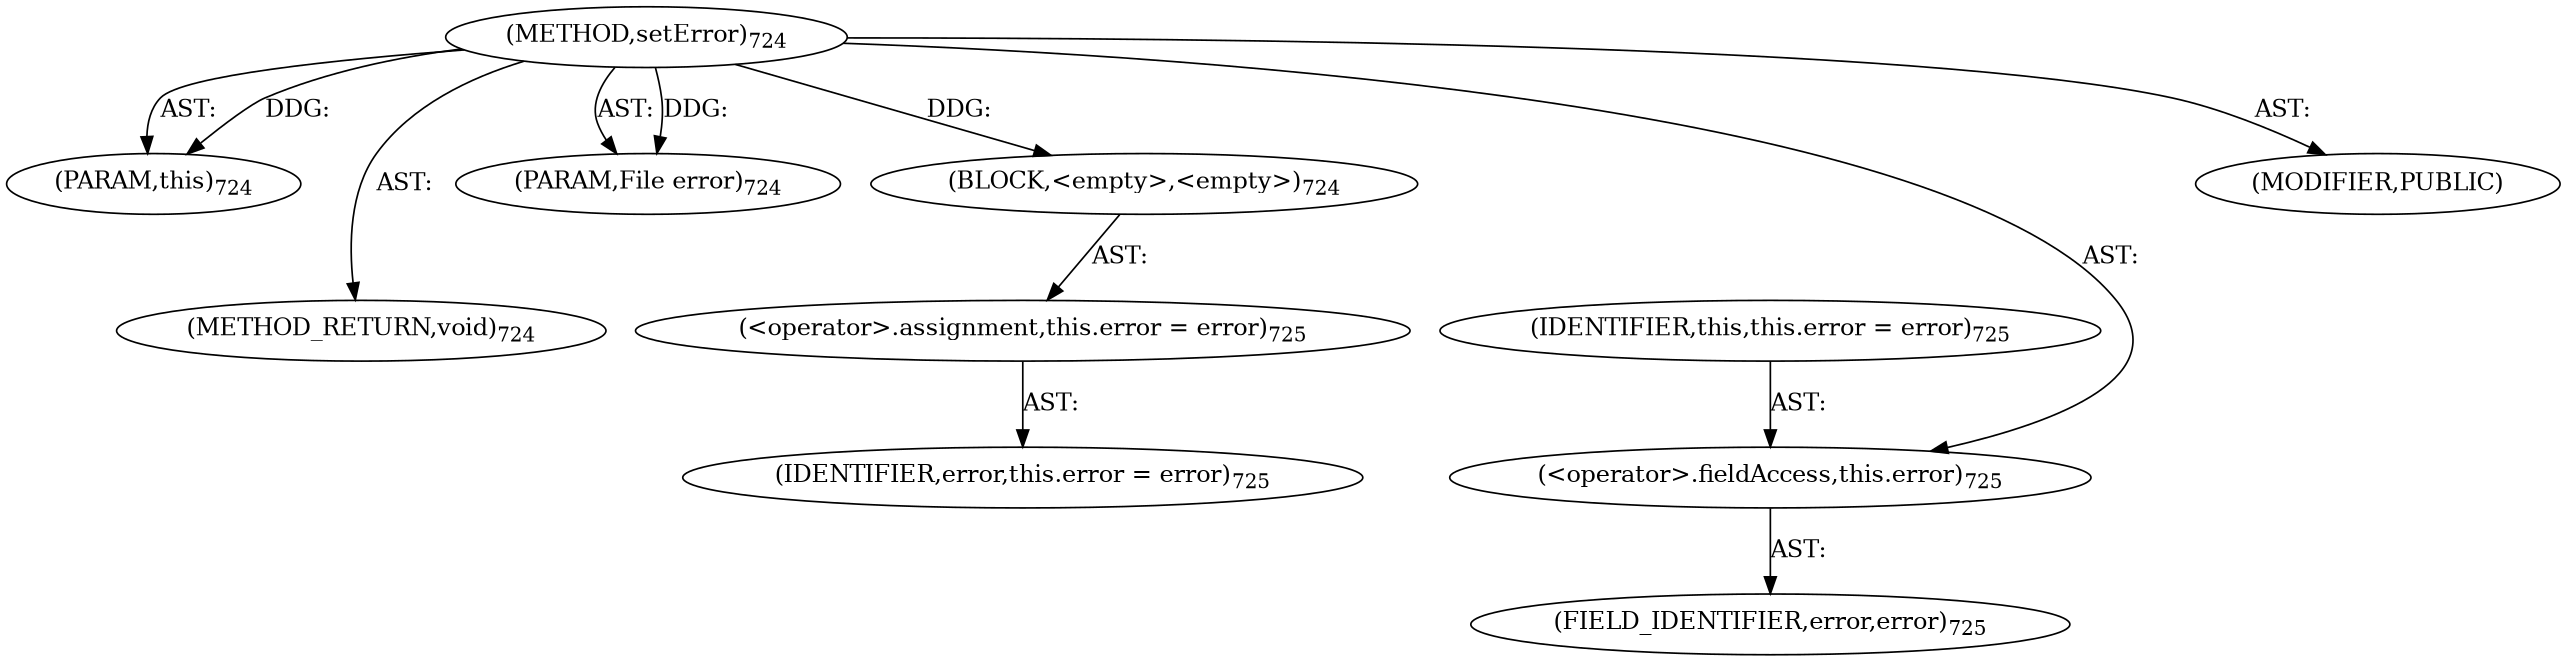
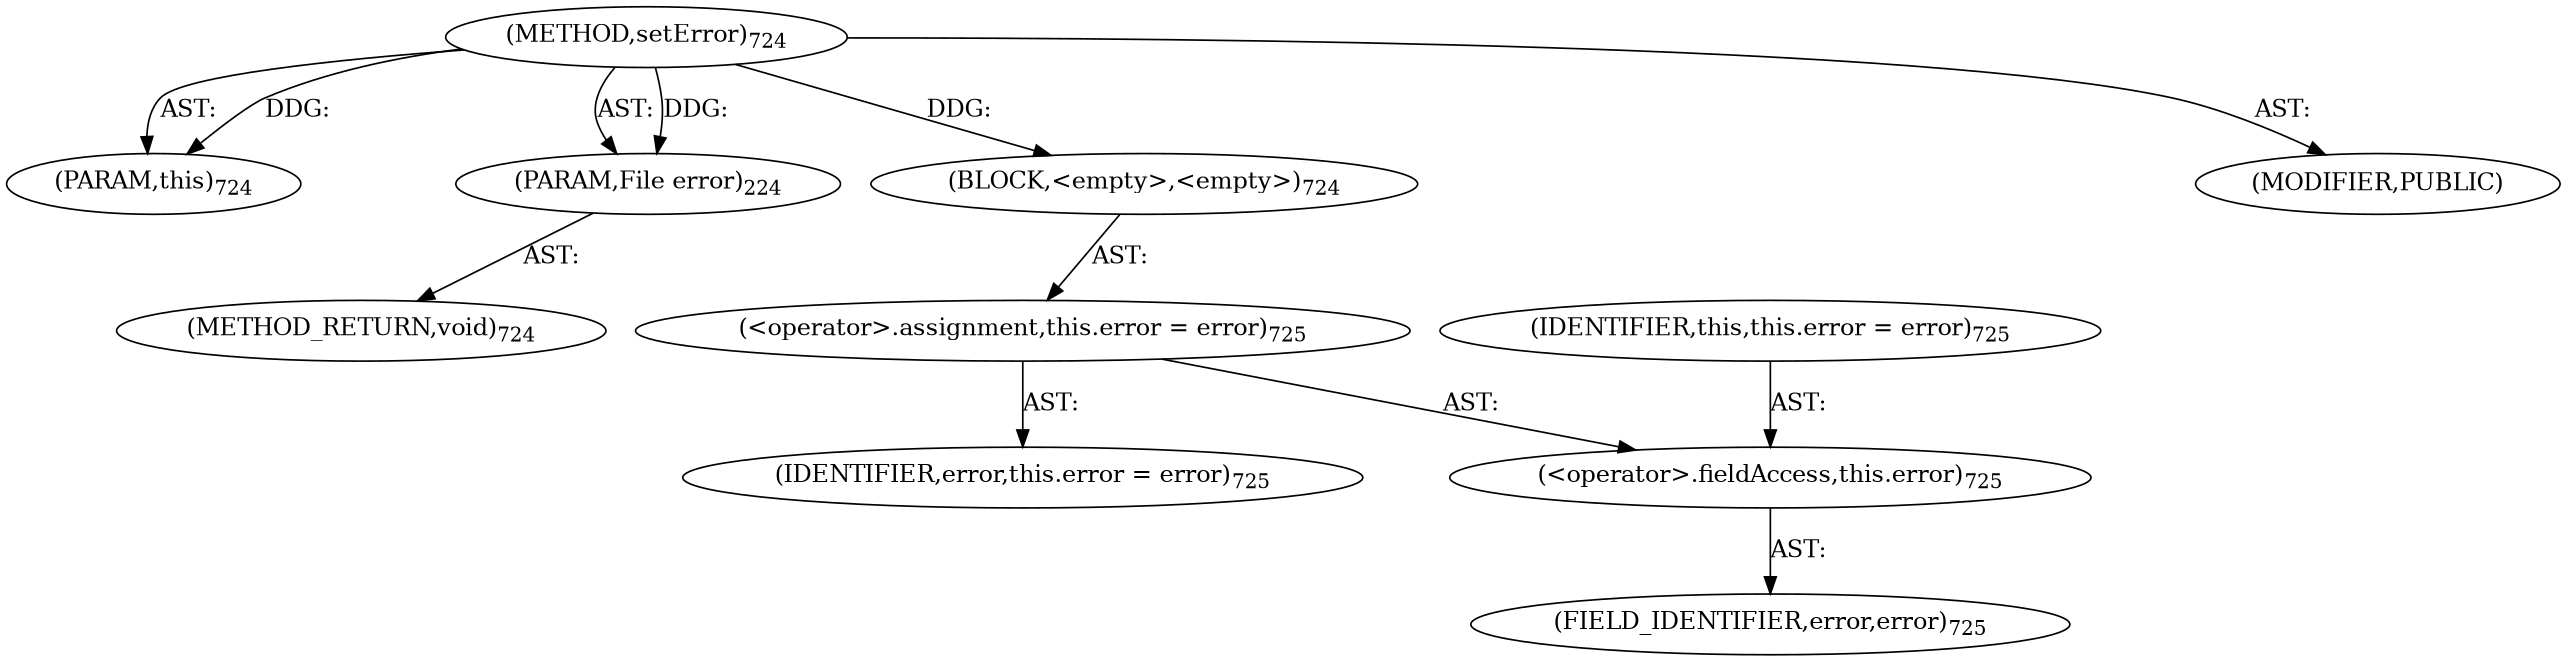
(1633, 118) -> (1390, 403)
(390, 137) -> (513, 253)
(763, 181) -> (763, 181)
